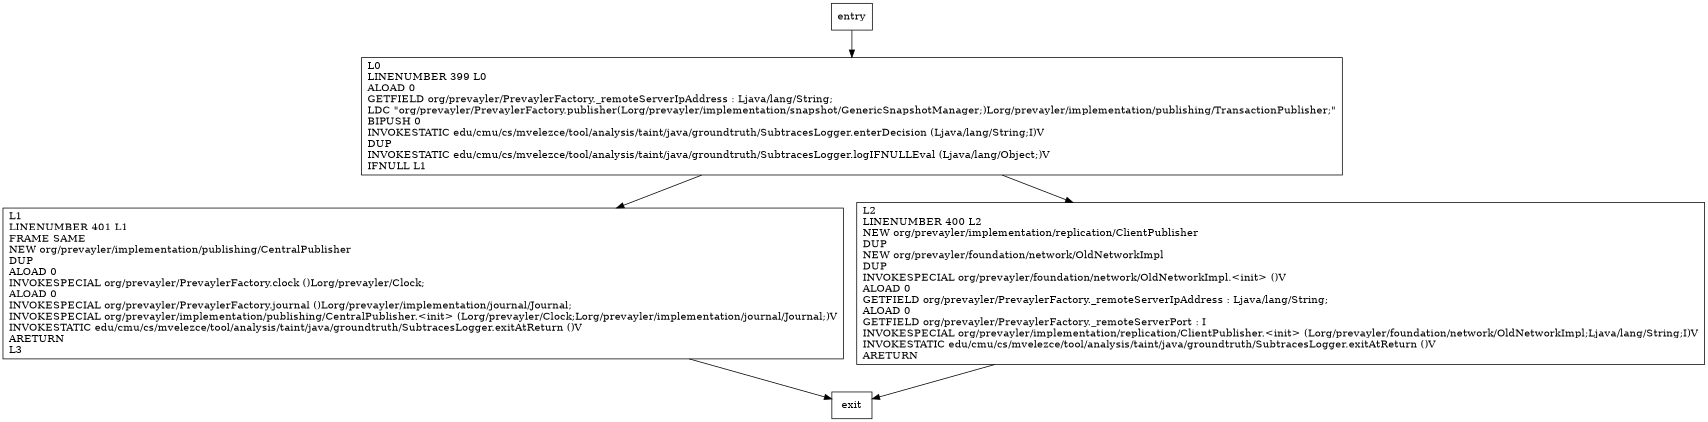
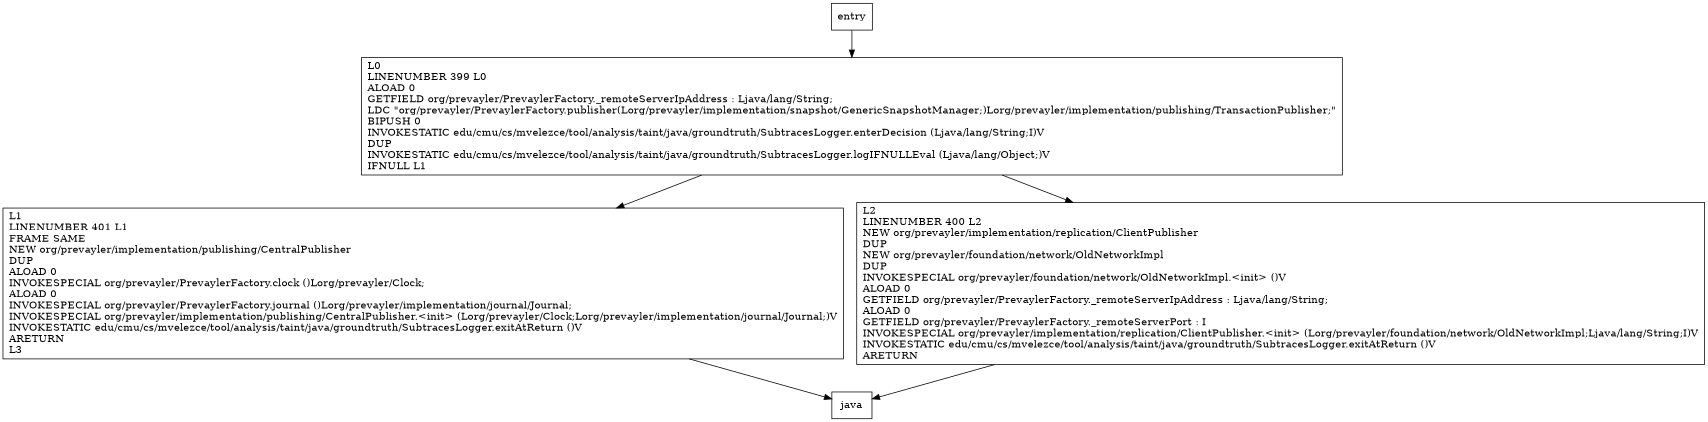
(852, 405) -> (852, 405)
